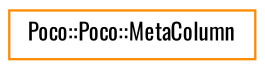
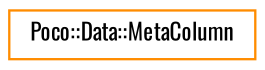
(132, 35) -> (132, 35)
